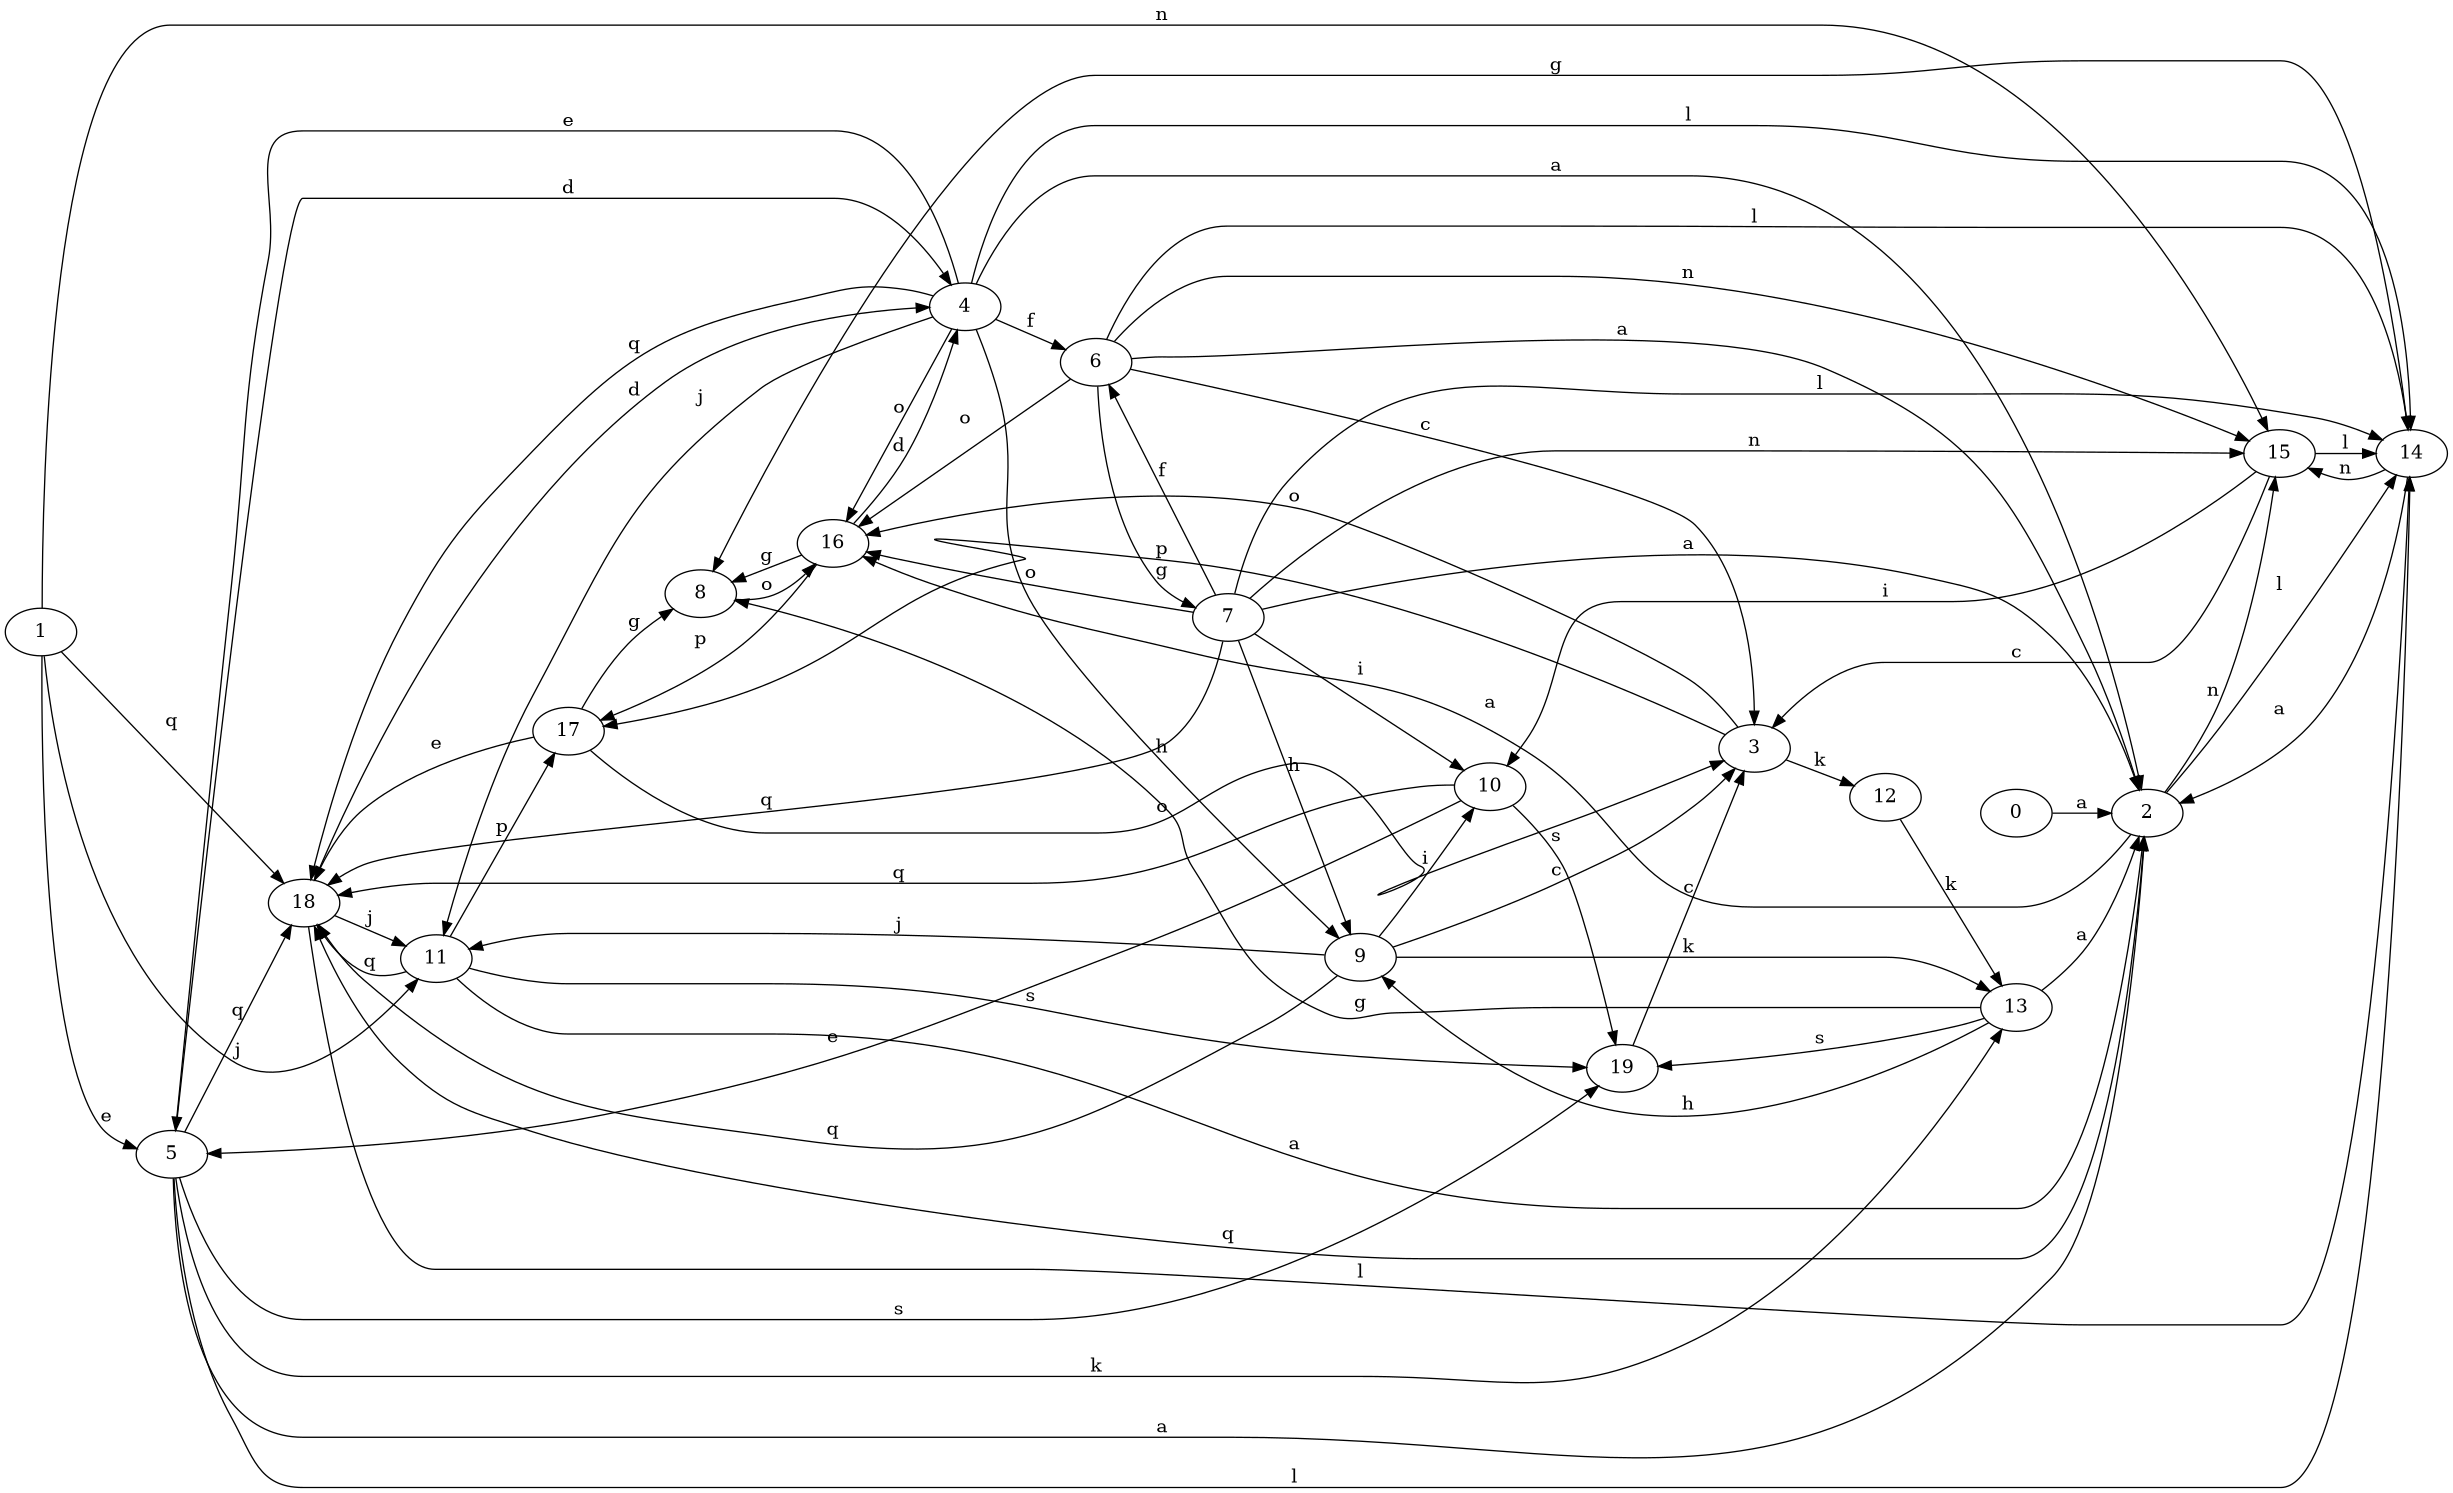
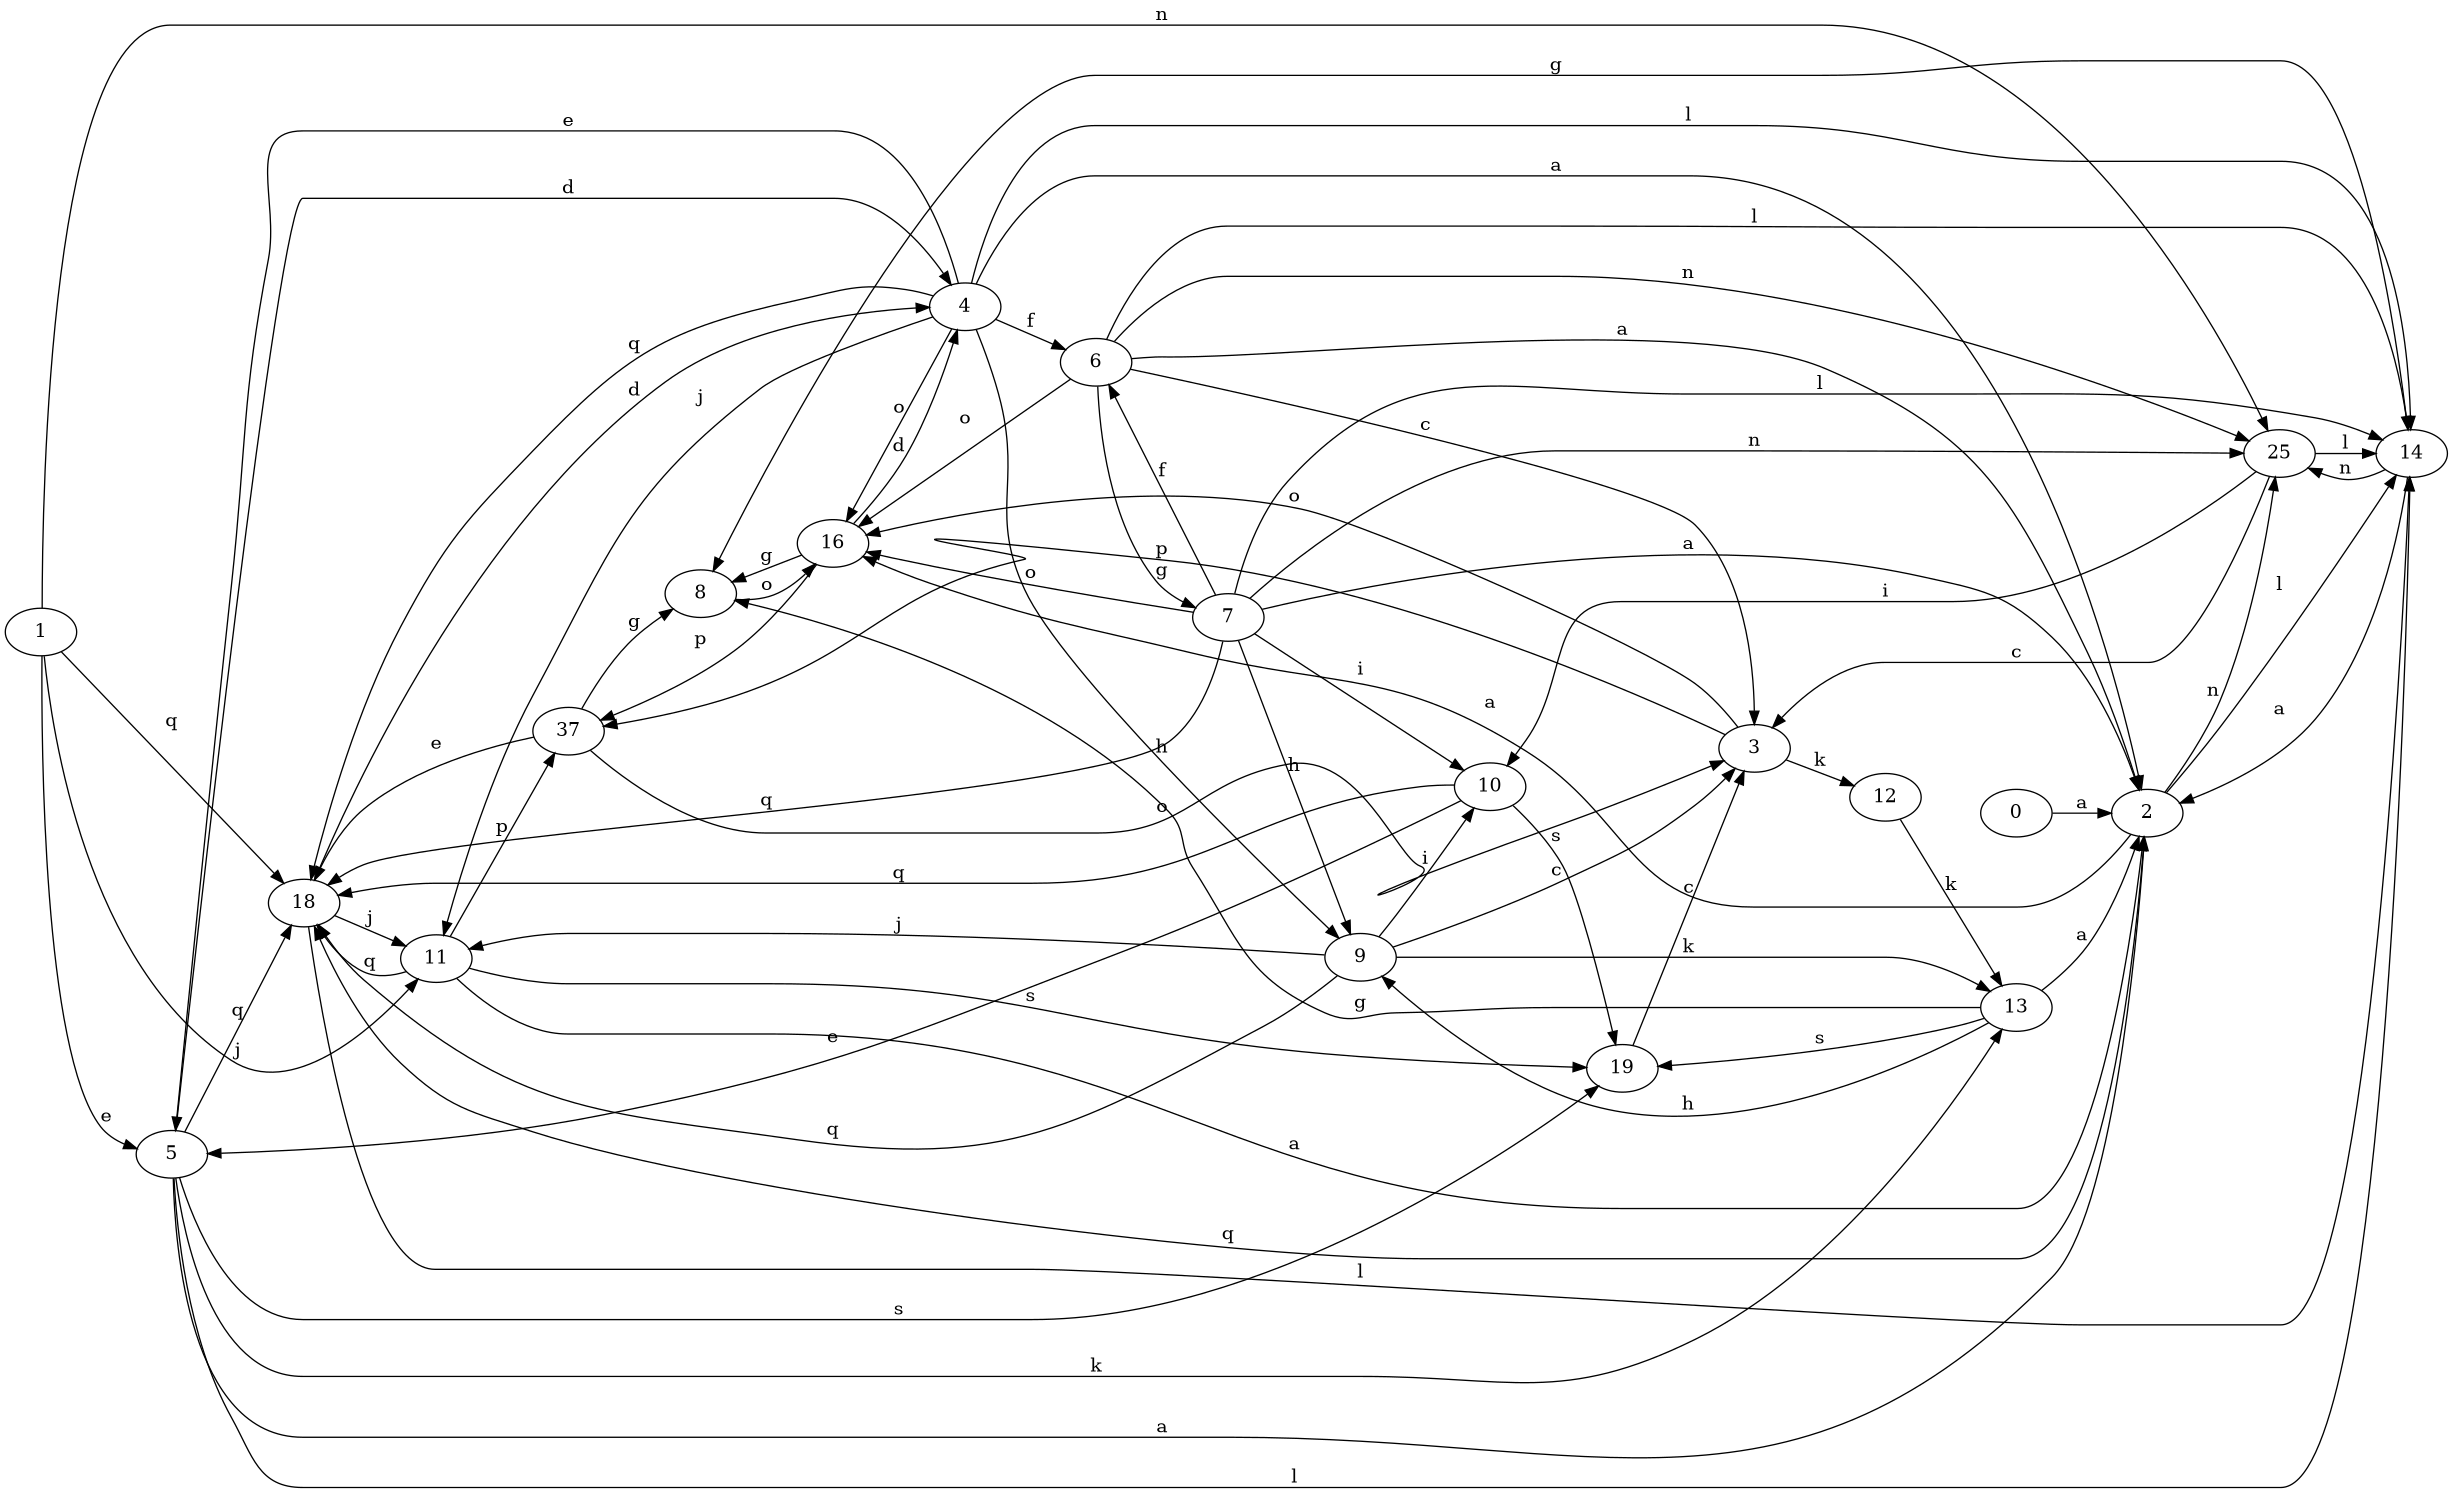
(2280, 454) -> (2280, 454)
(569, 731) -> (569, 731)
